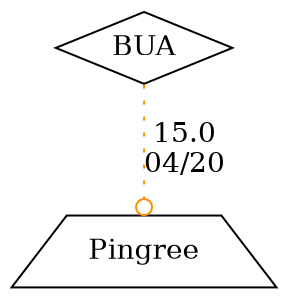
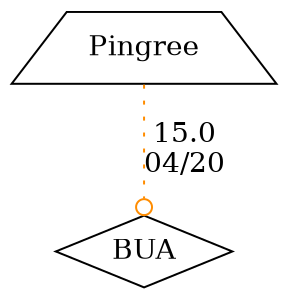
(144, 142) -> (144, 142)
